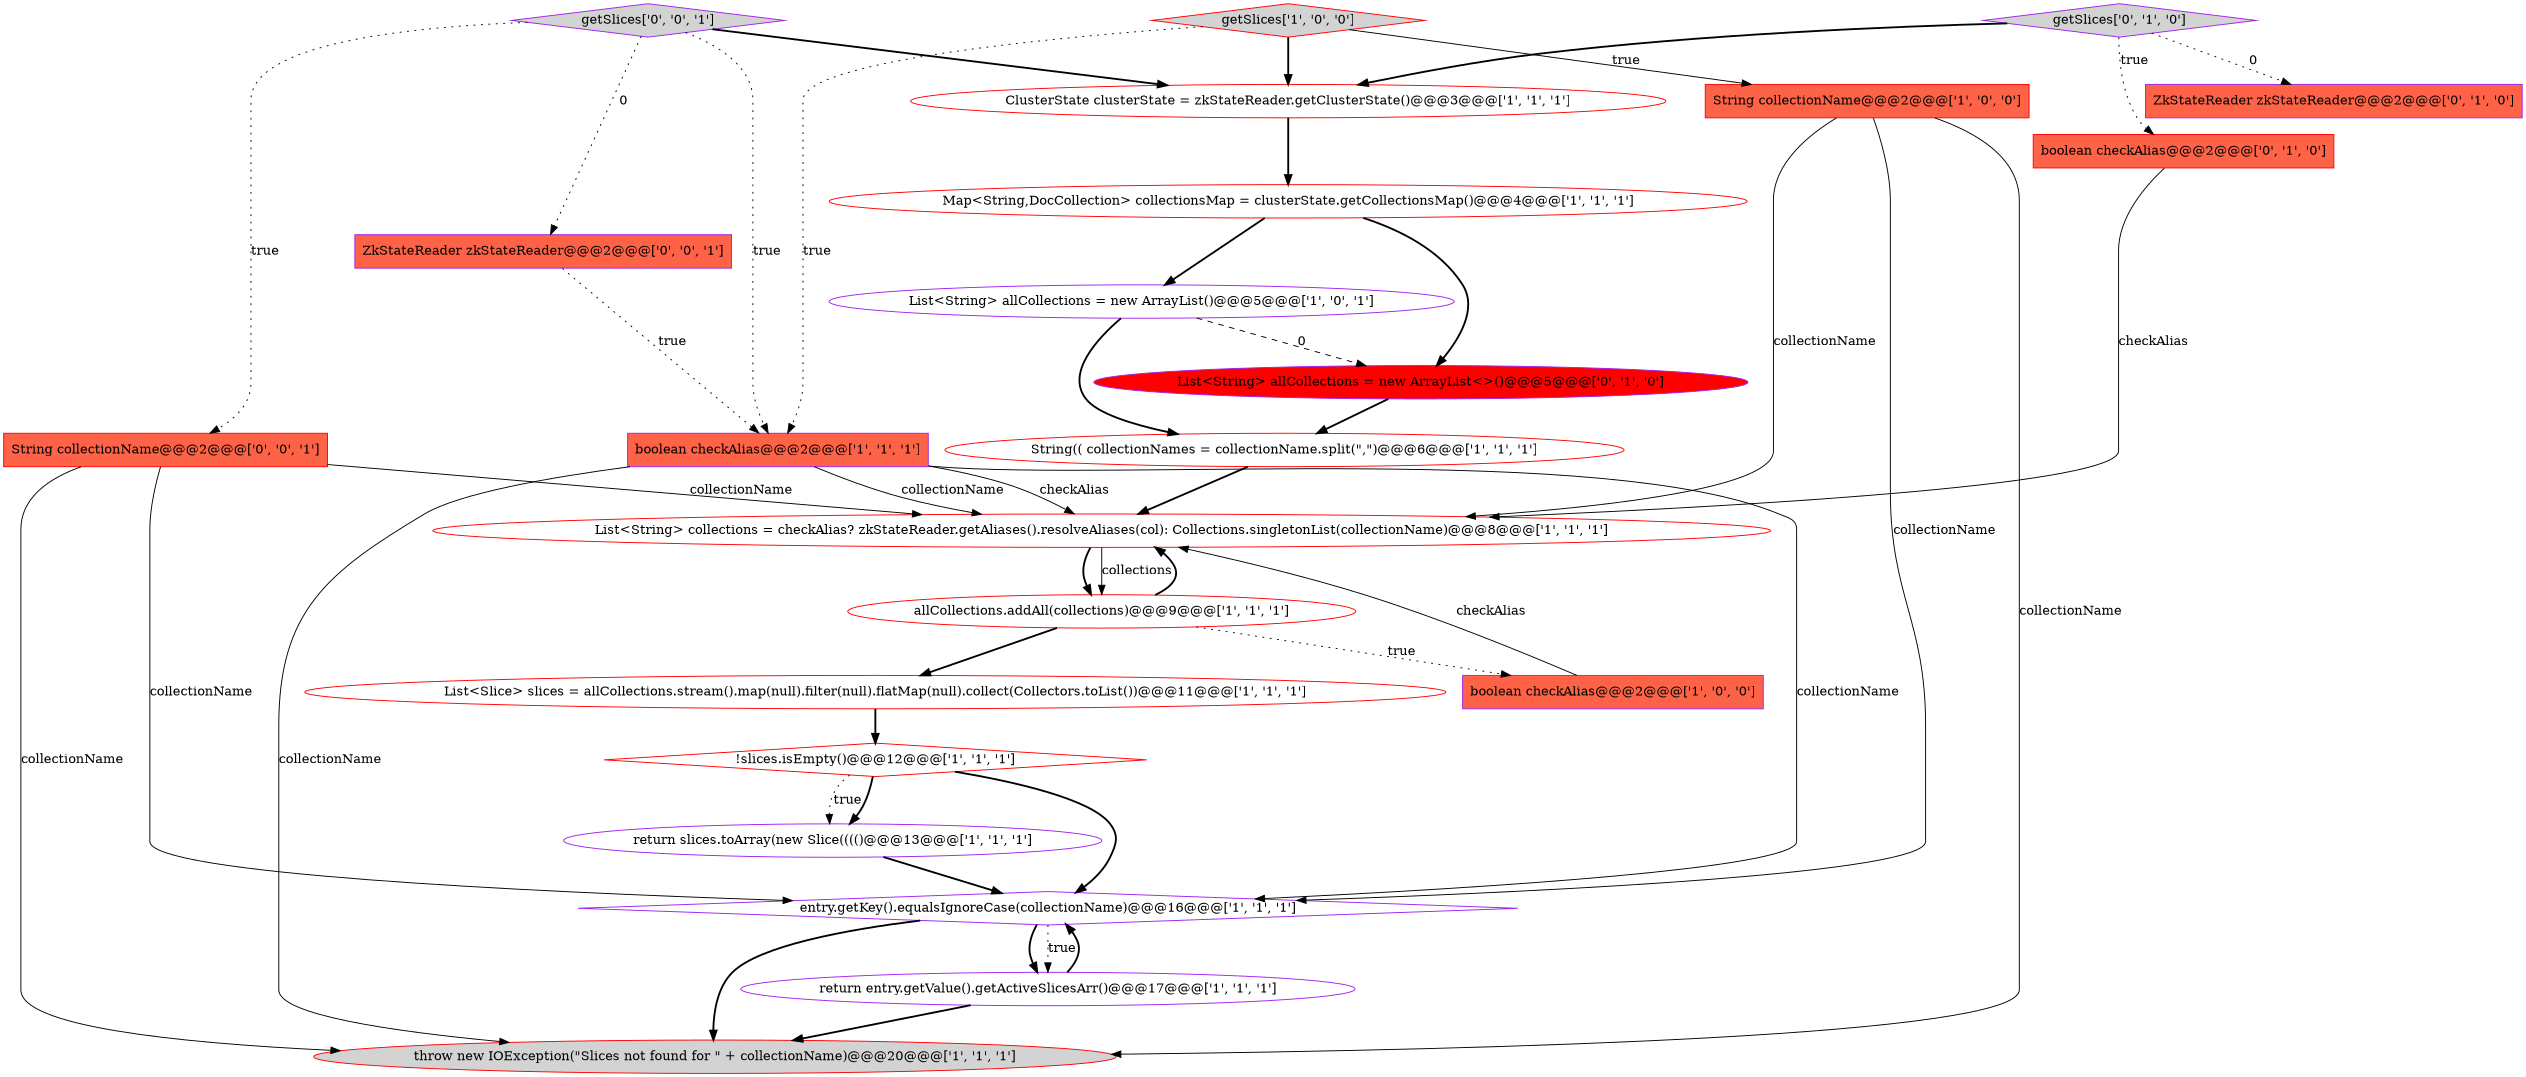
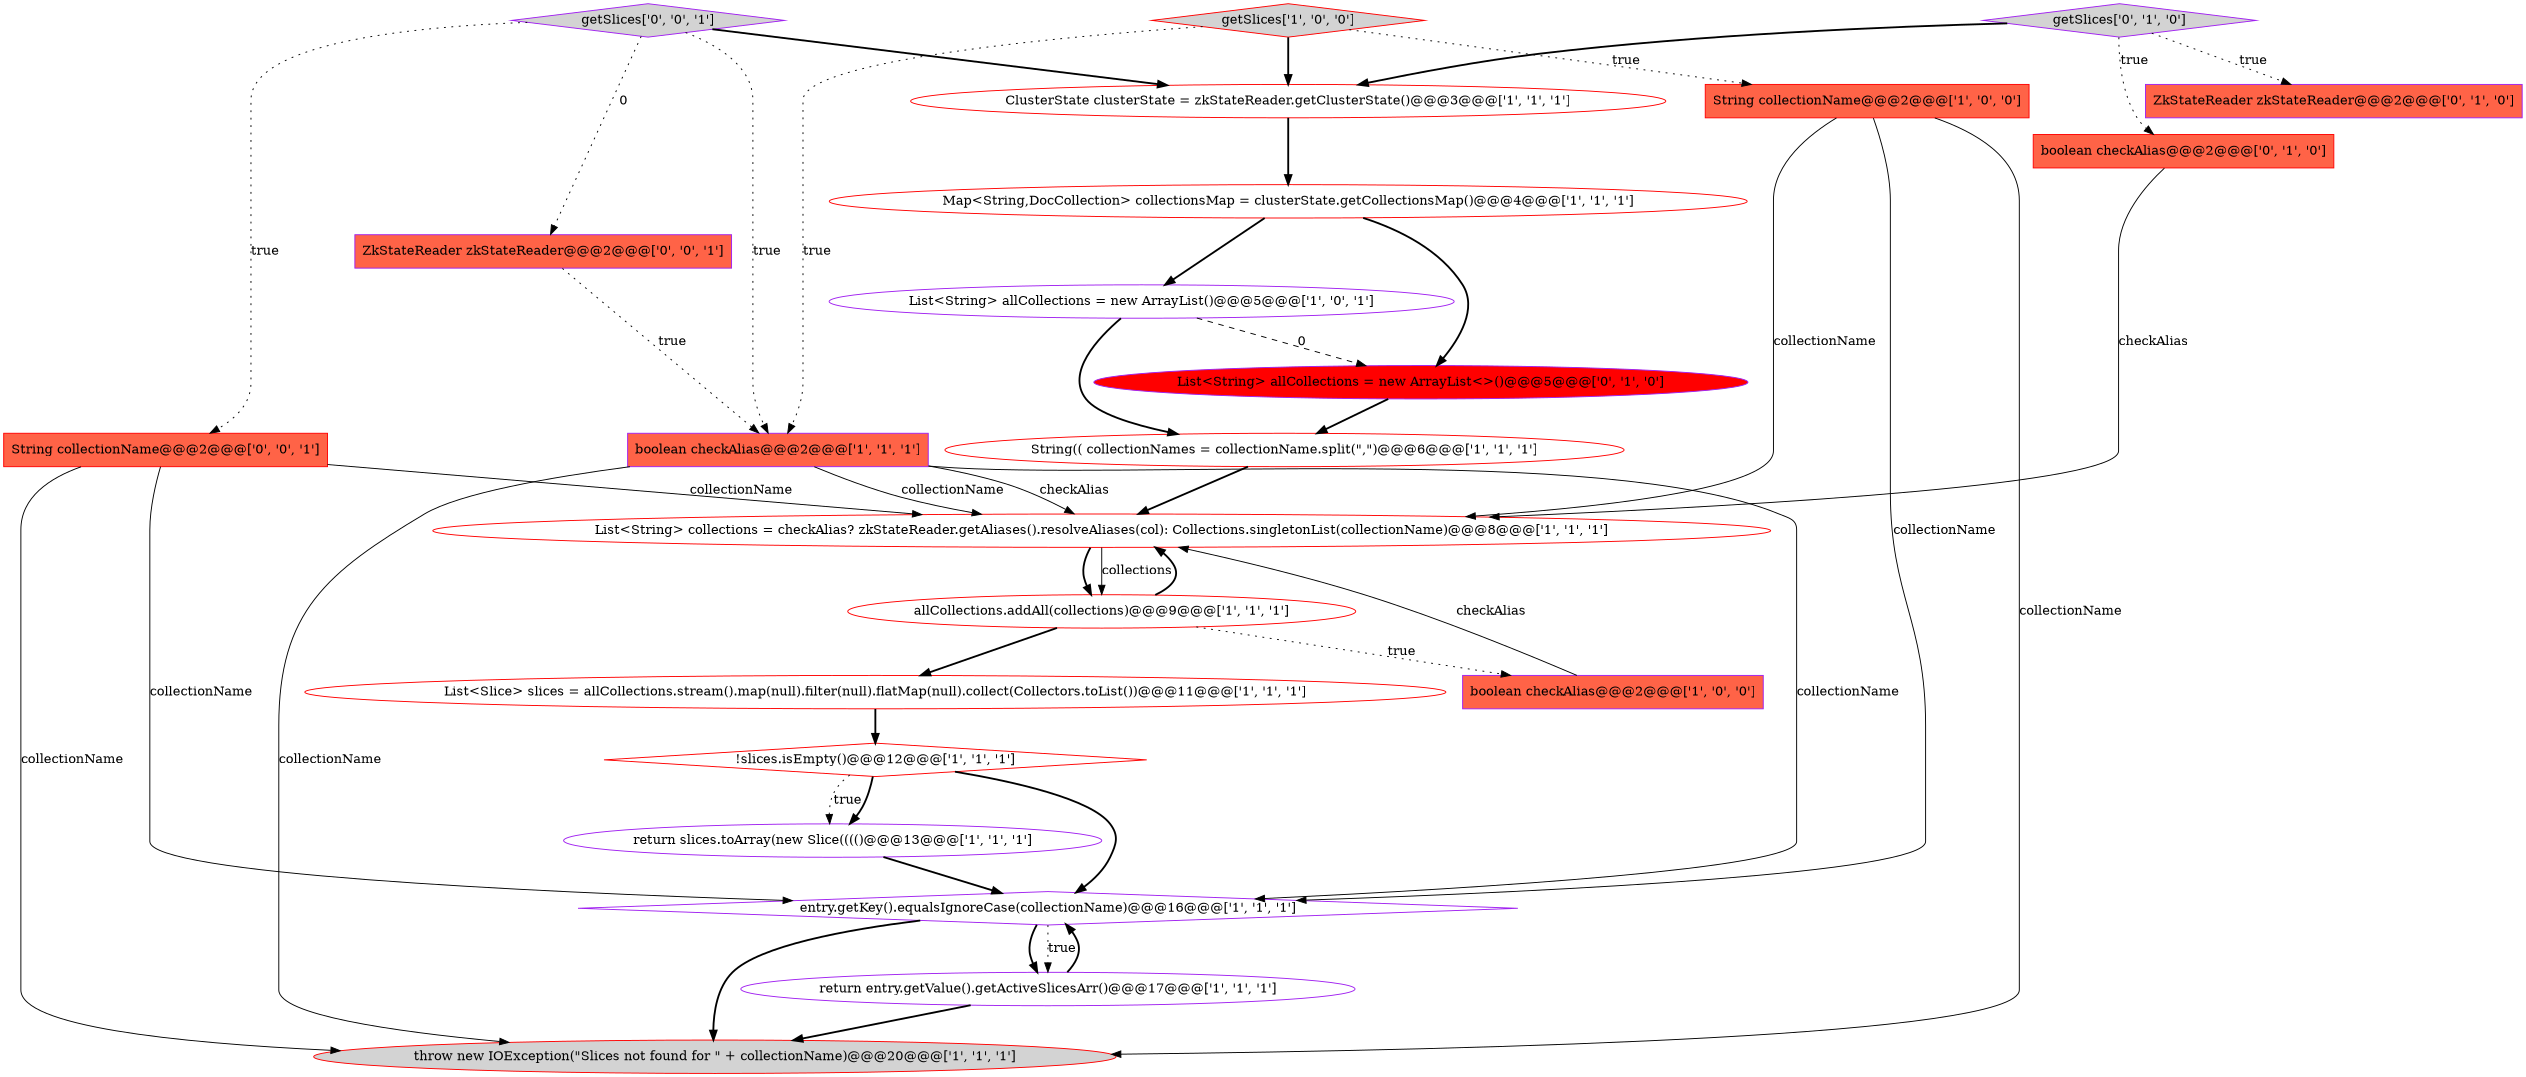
(1555, 58) -> (1555, 58)
(2254, 61) -> (2254, 61)
